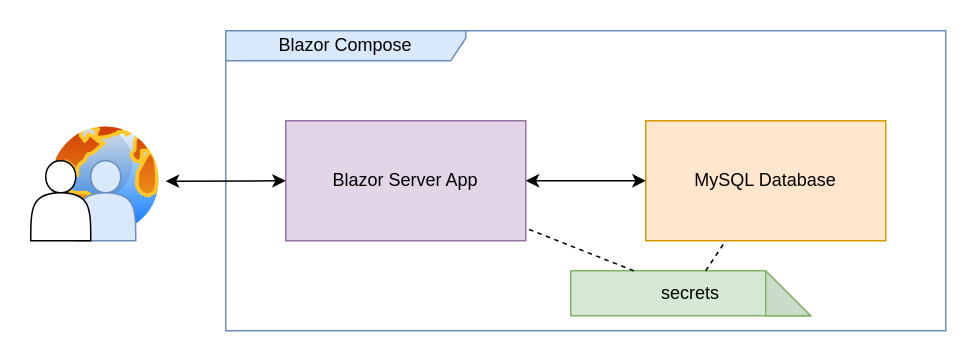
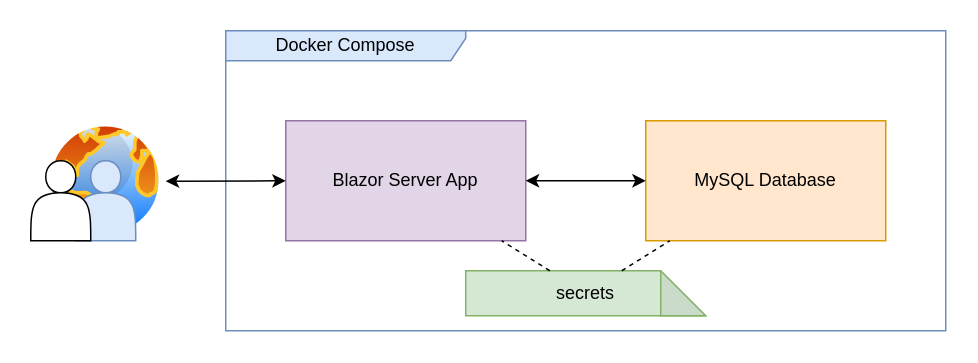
(346, 46) -> (346, 46)
(691, 293) -> (586, 293)
